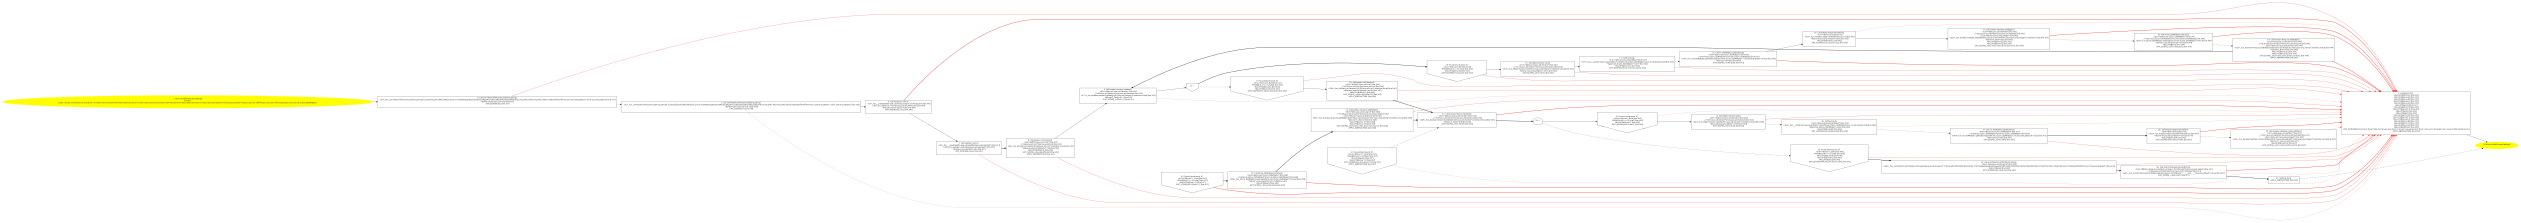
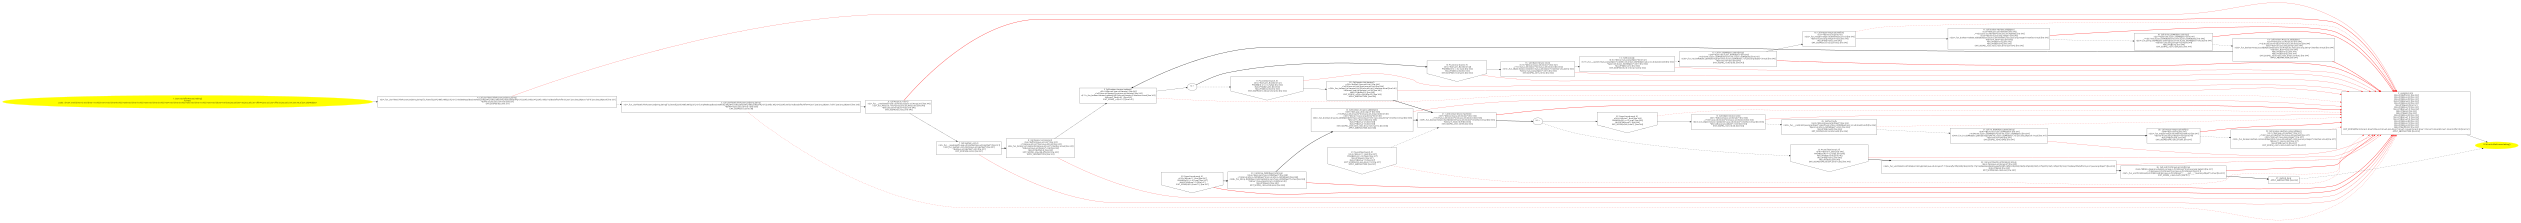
(1192, 87) -> (1192, 87)
